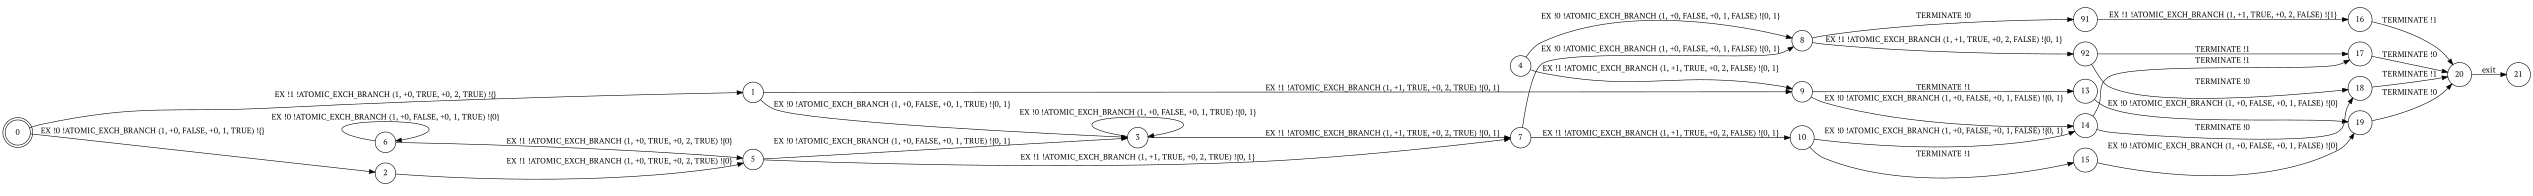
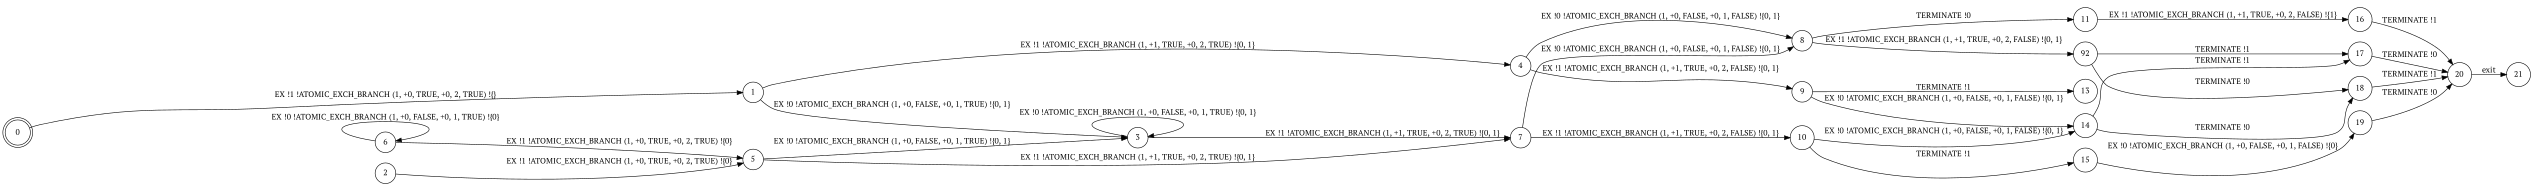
(2085, 20) -> (2085, 20)
(1275, 92) -> (1132, 50)
(2216, 120) -> none
(200, 153) -> none
